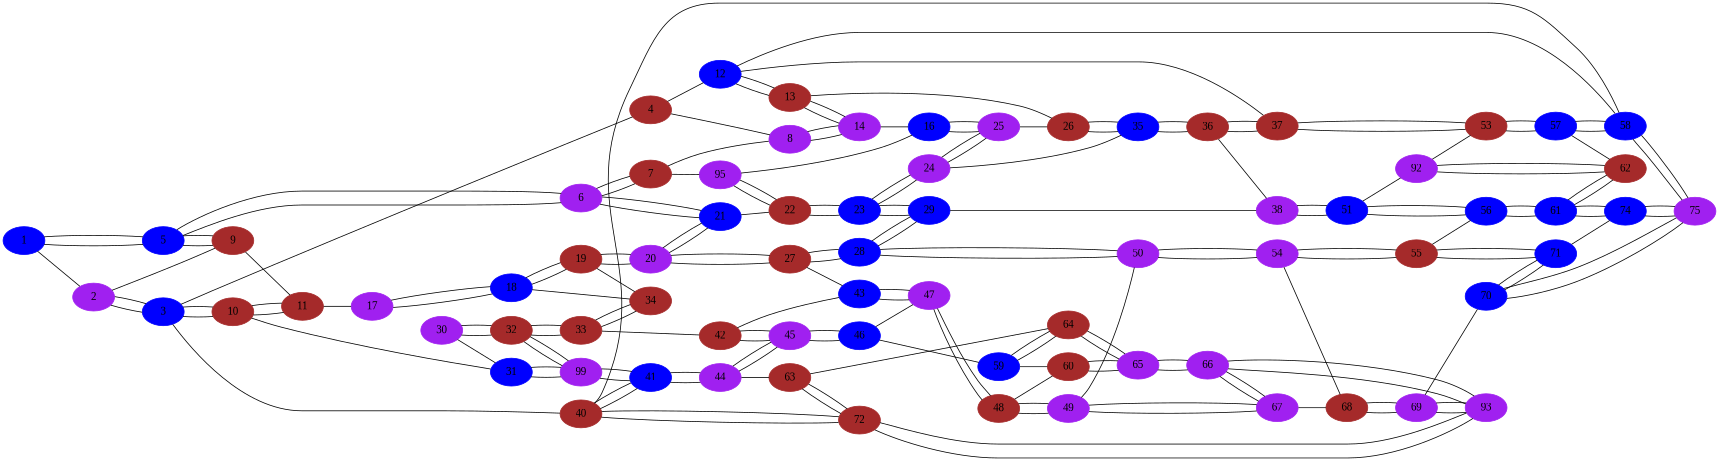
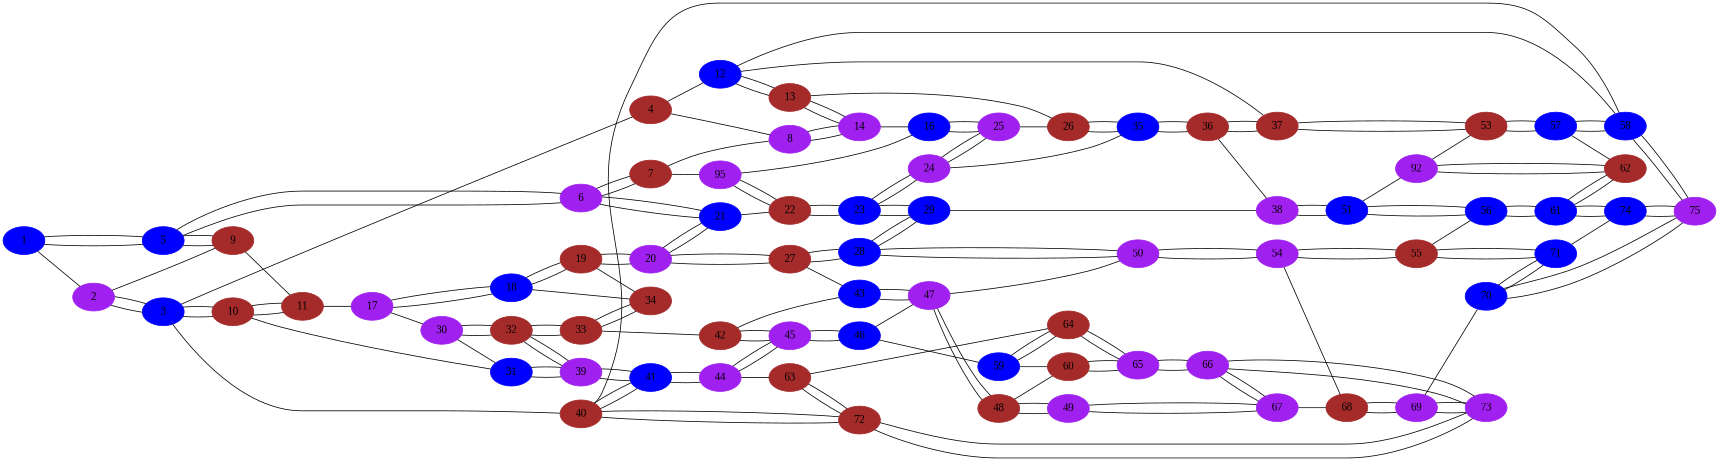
none -> (407, 318)
(1114, 335) -> (1036, 282)
(581, 372) -> (581, 372)
(1486, 408) -> (1486, 408)
